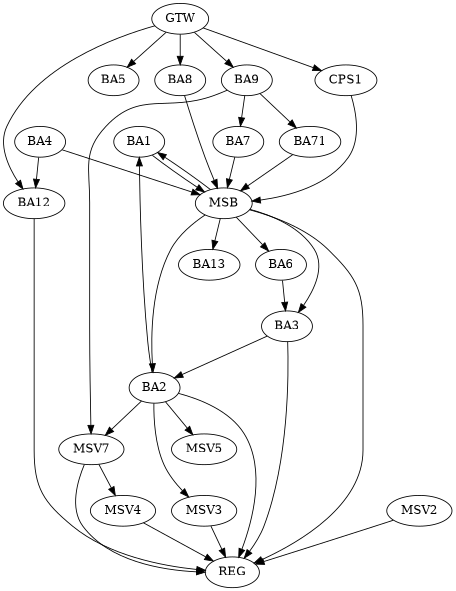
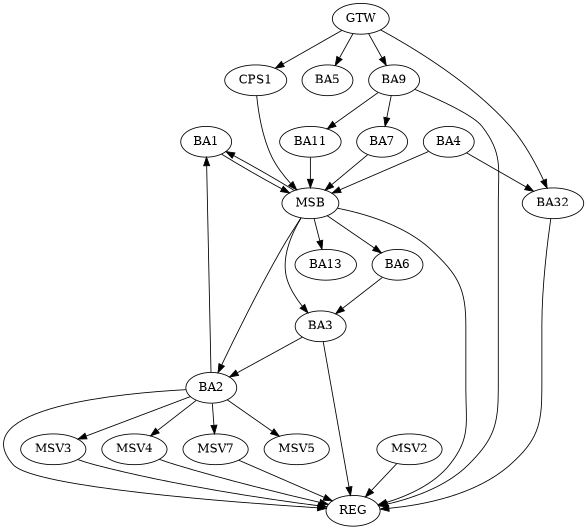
(180, 80) -> none
(310, 142) -> (310, 142)
(34, 203) -> (553, 203)
(90, 209) -> (498, 305)
(105, 476) -> (177, 415)
